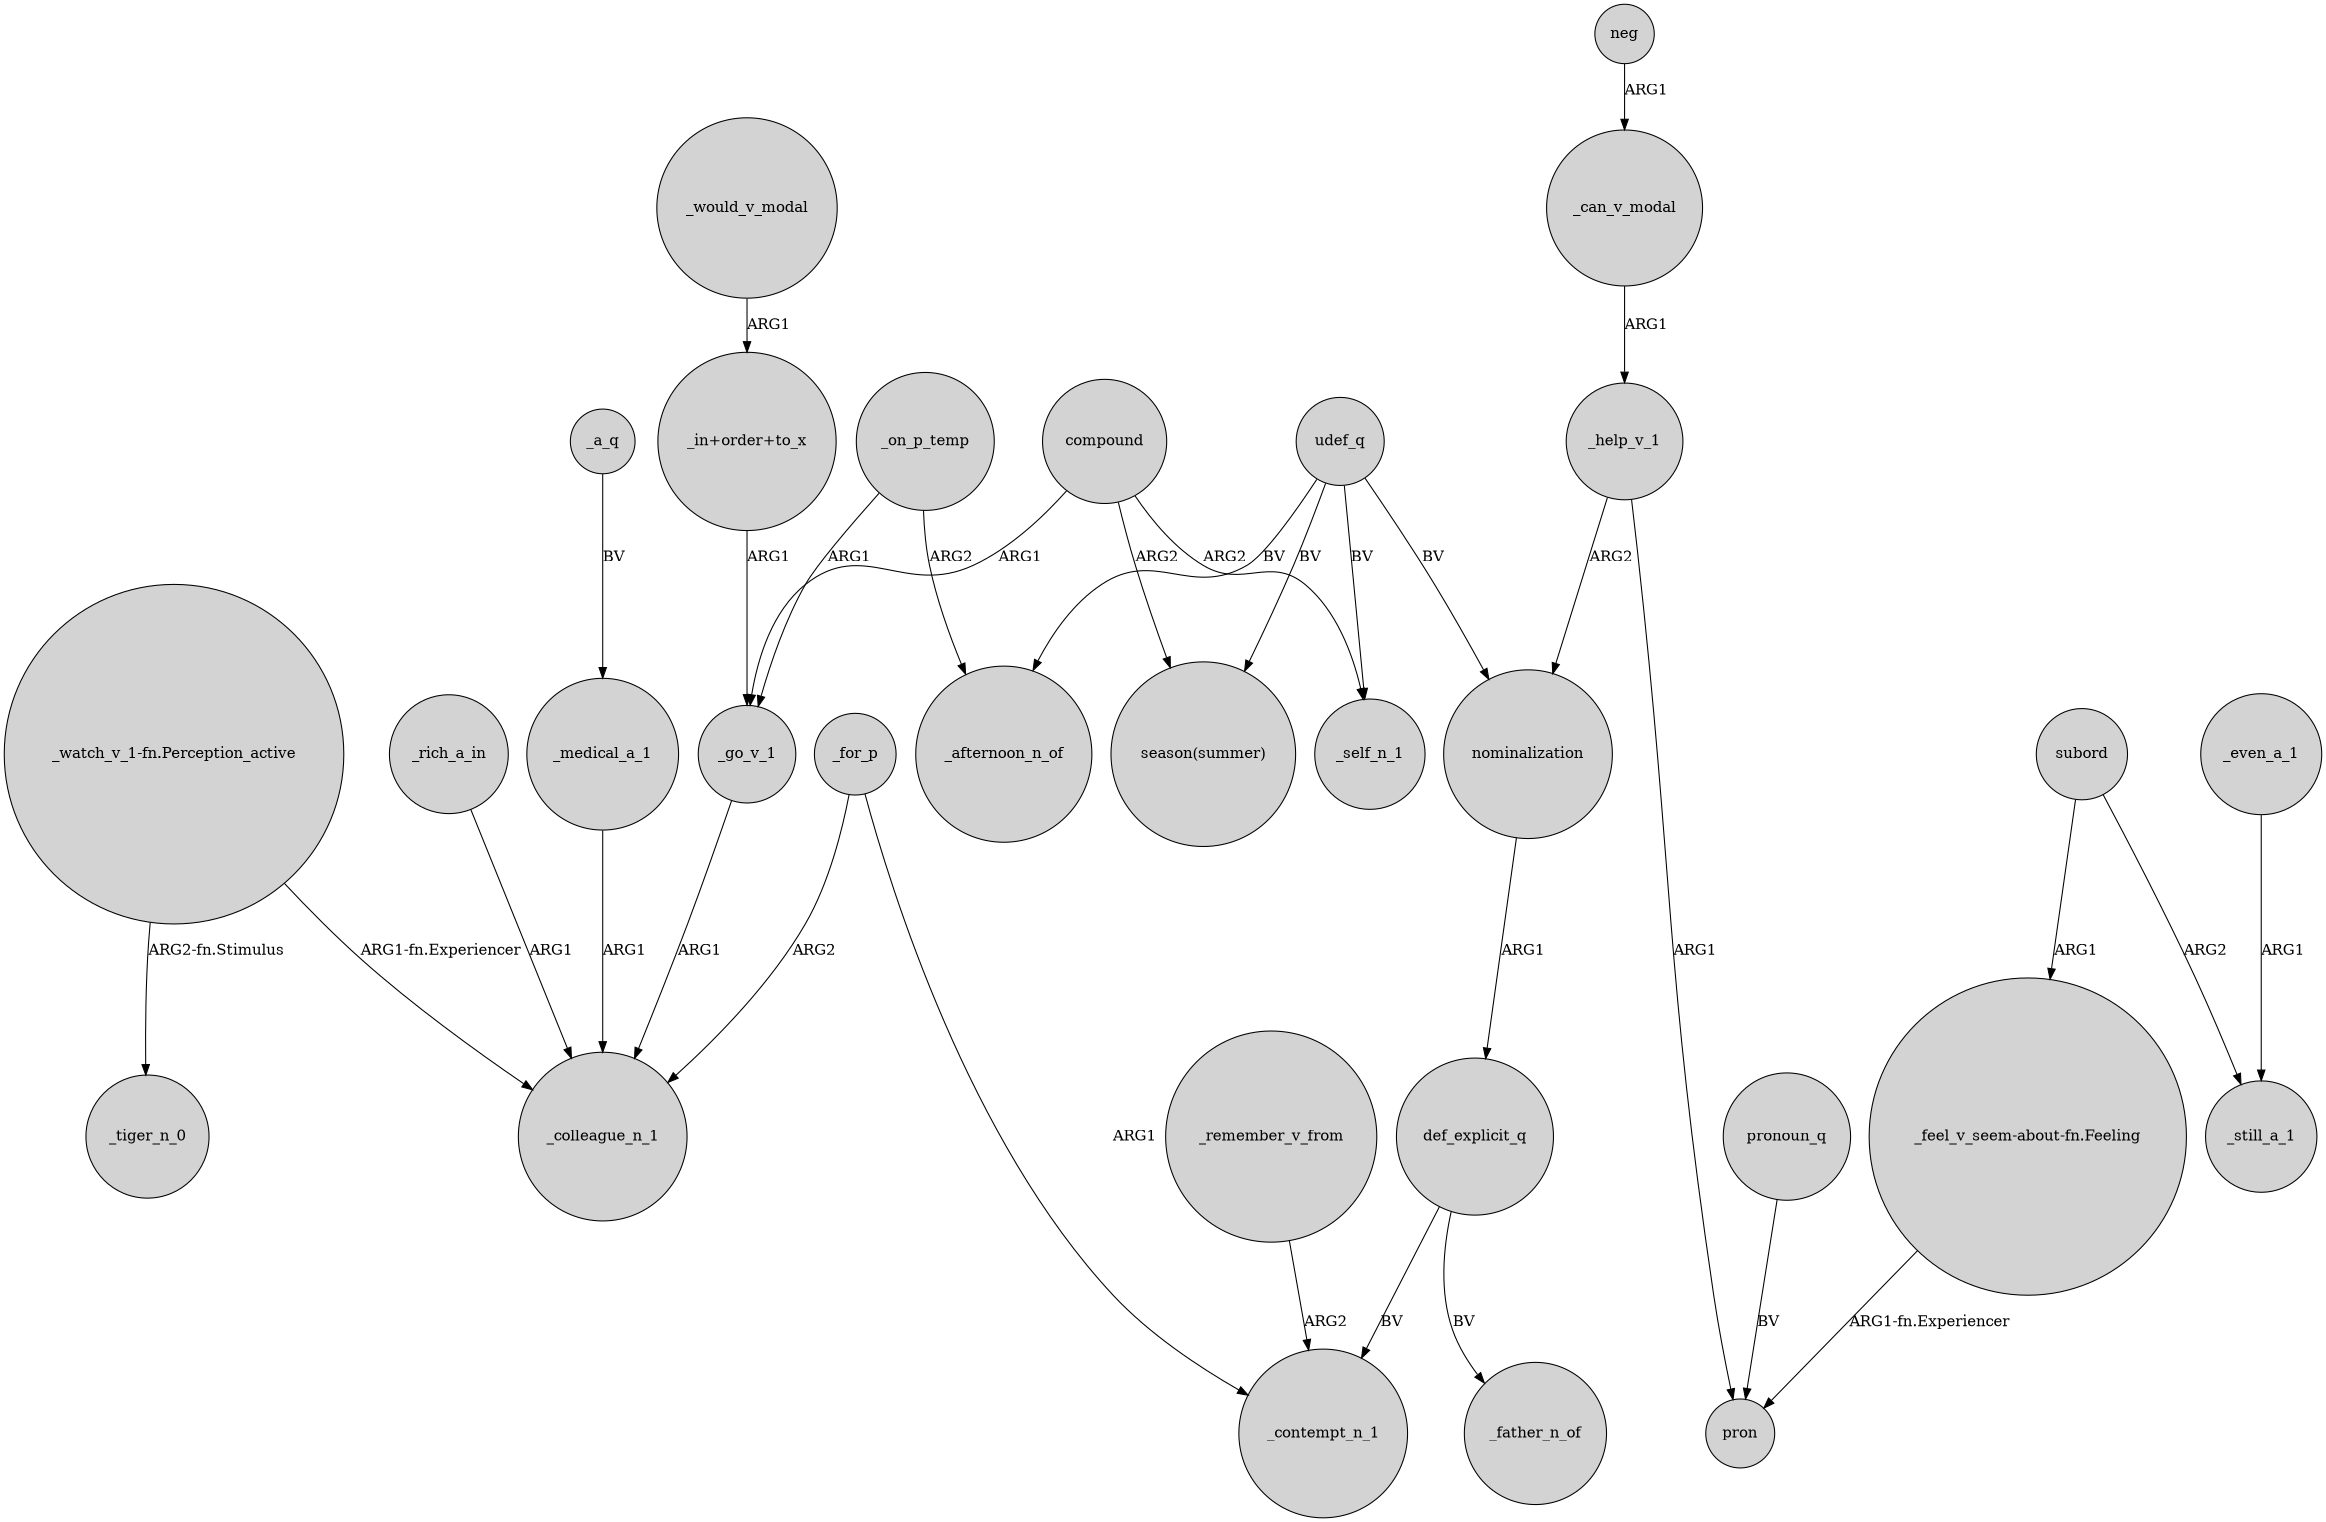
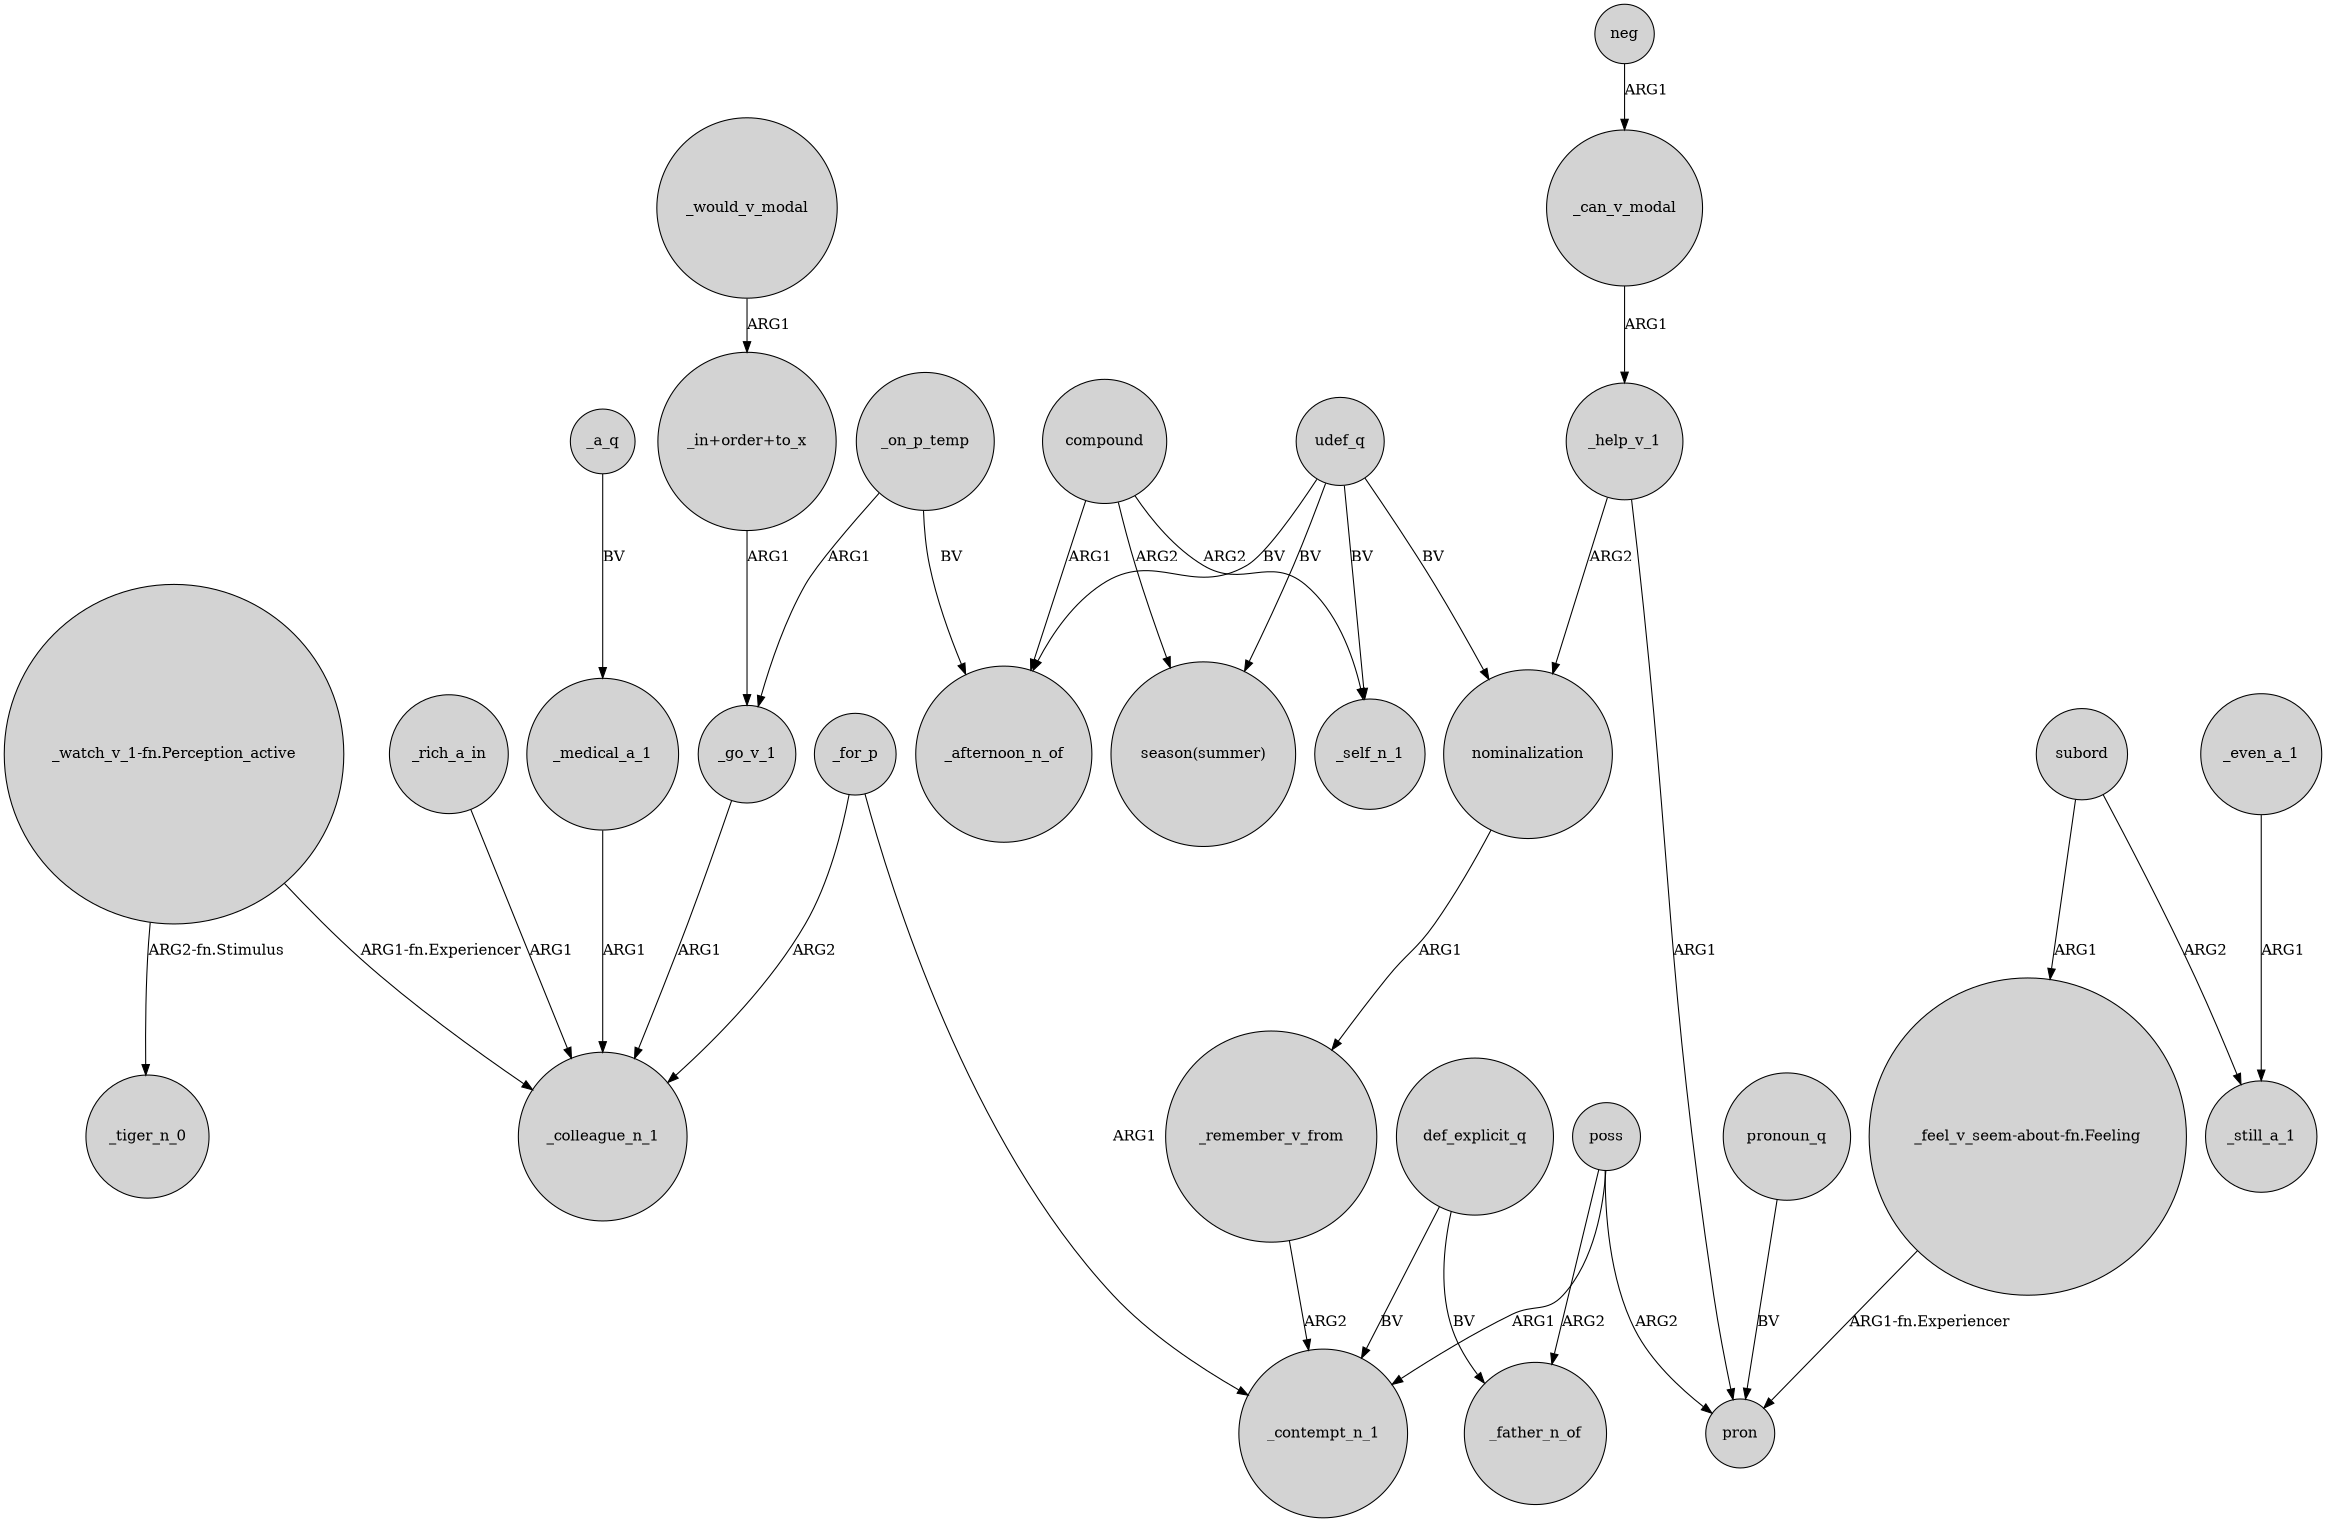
(951, 557) -> (951, 557)
(886, 569) -> (1060, 580)
(1502, 943) -> (1422, 941)
none -> (1607, 1137)
